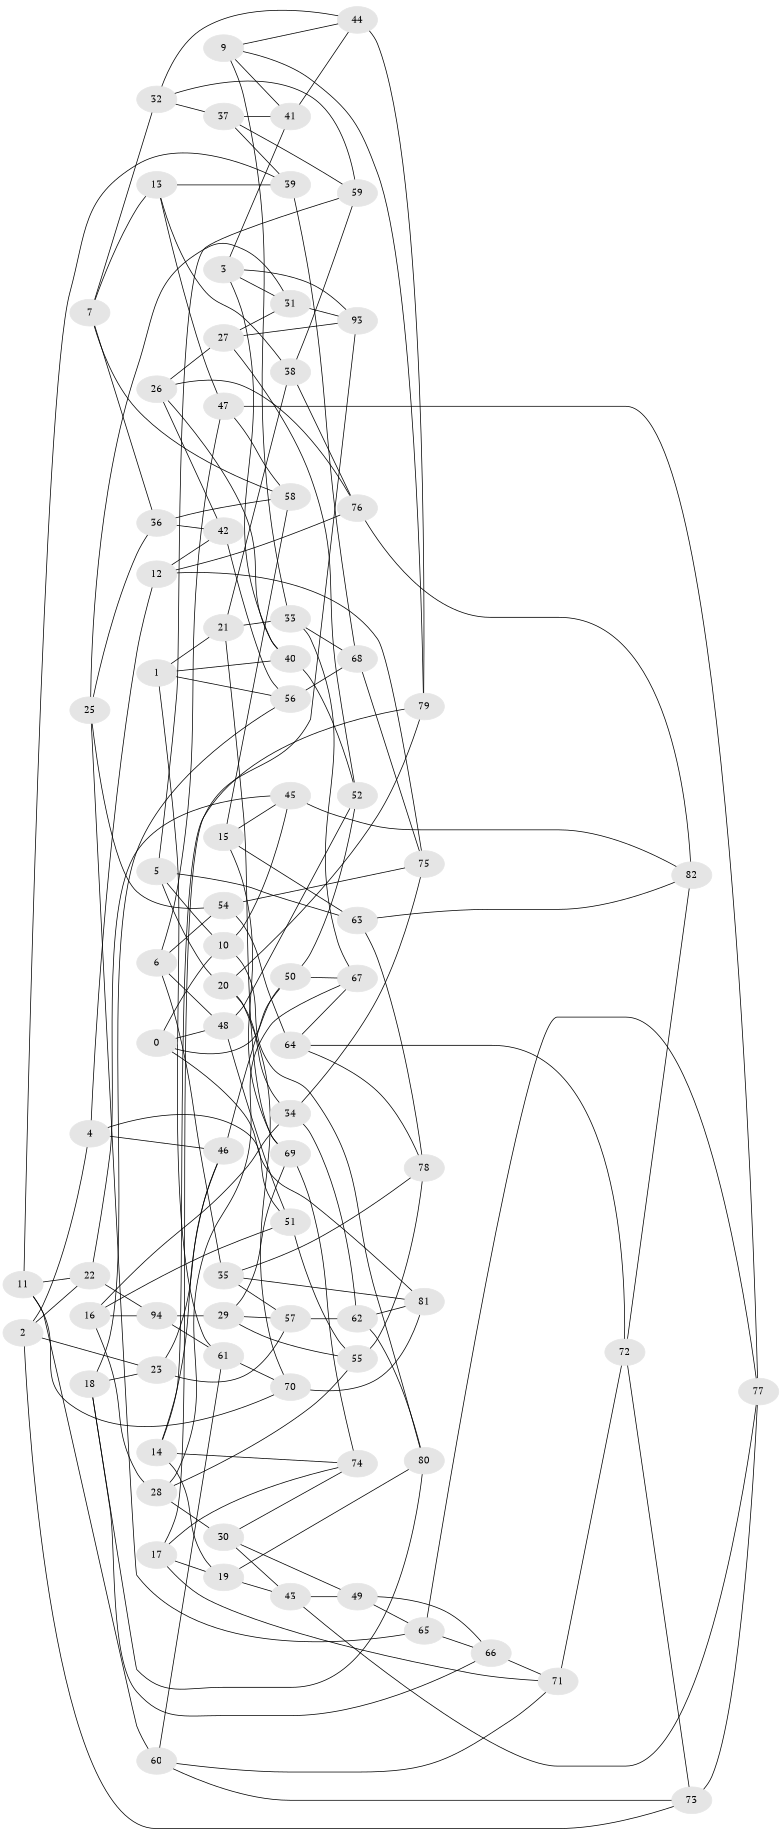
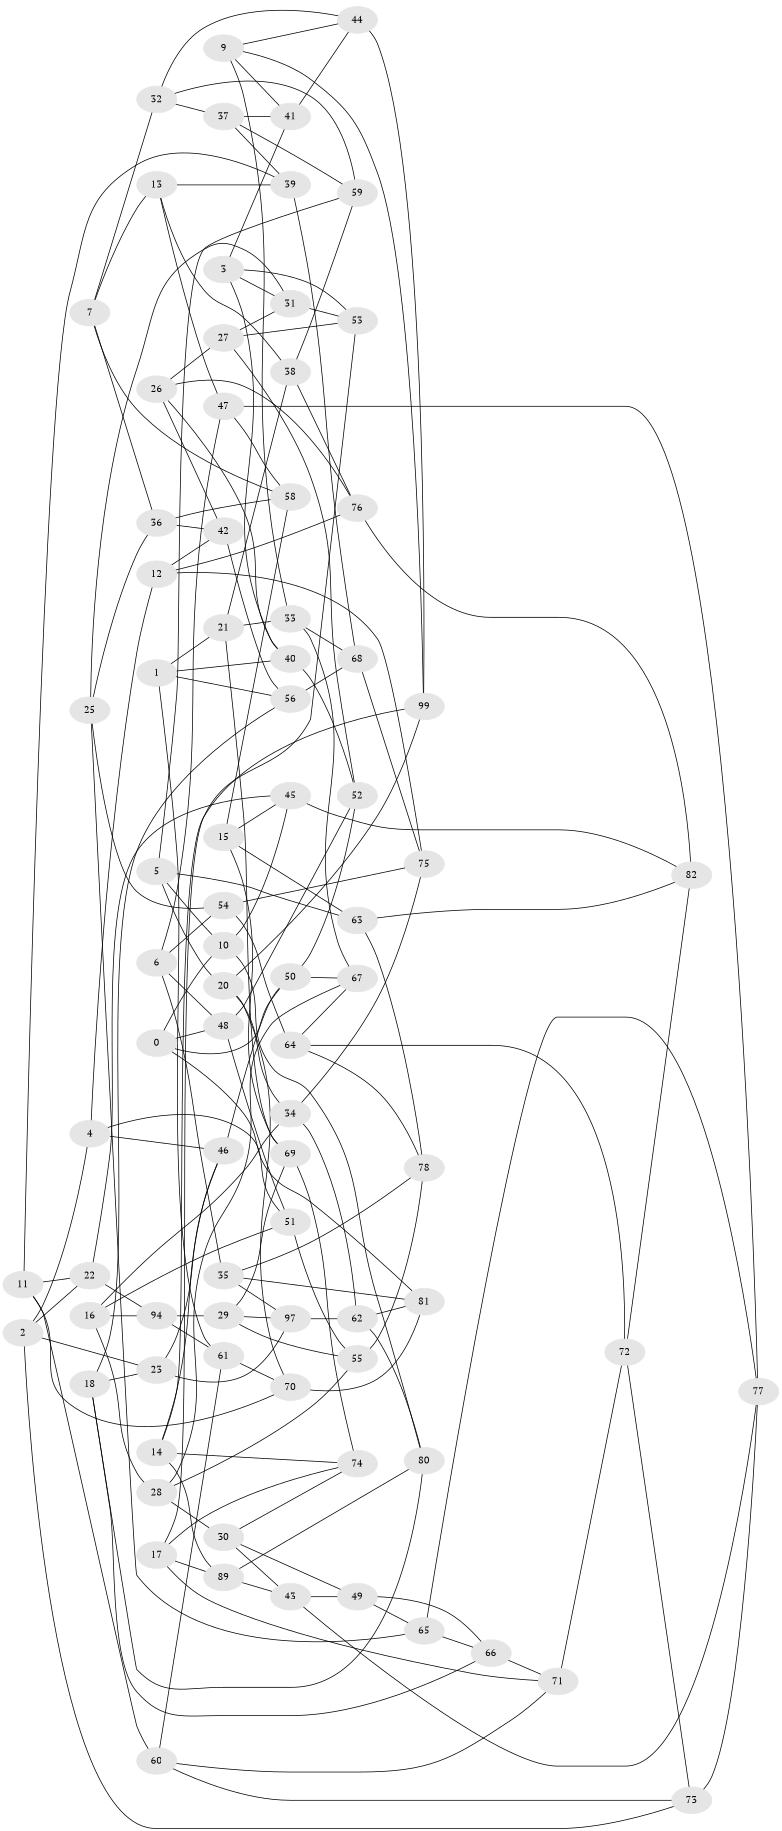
(357, 321) -> (357, 321)
(424, 706) -> (424, 706)
(291, 1319) -> (291, 1319)
(224, 1577) -> (224, 1577)
